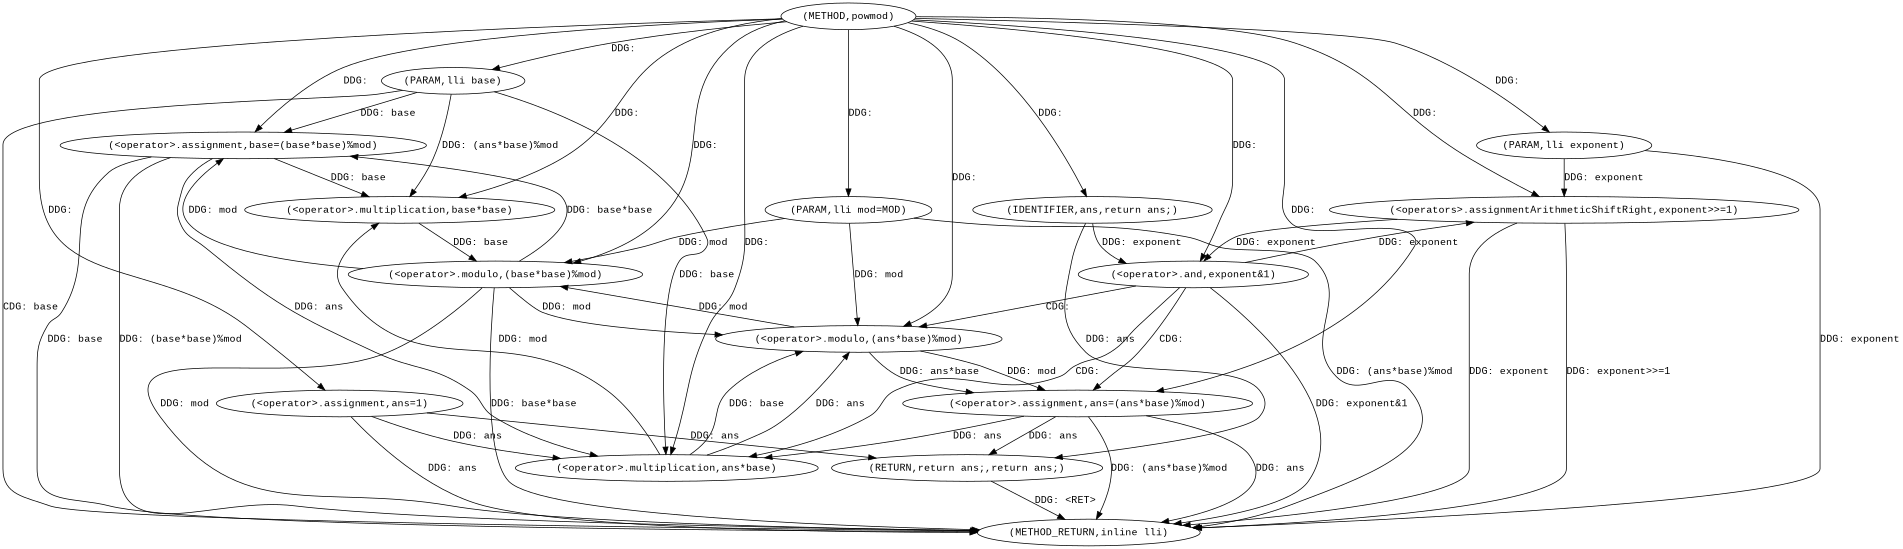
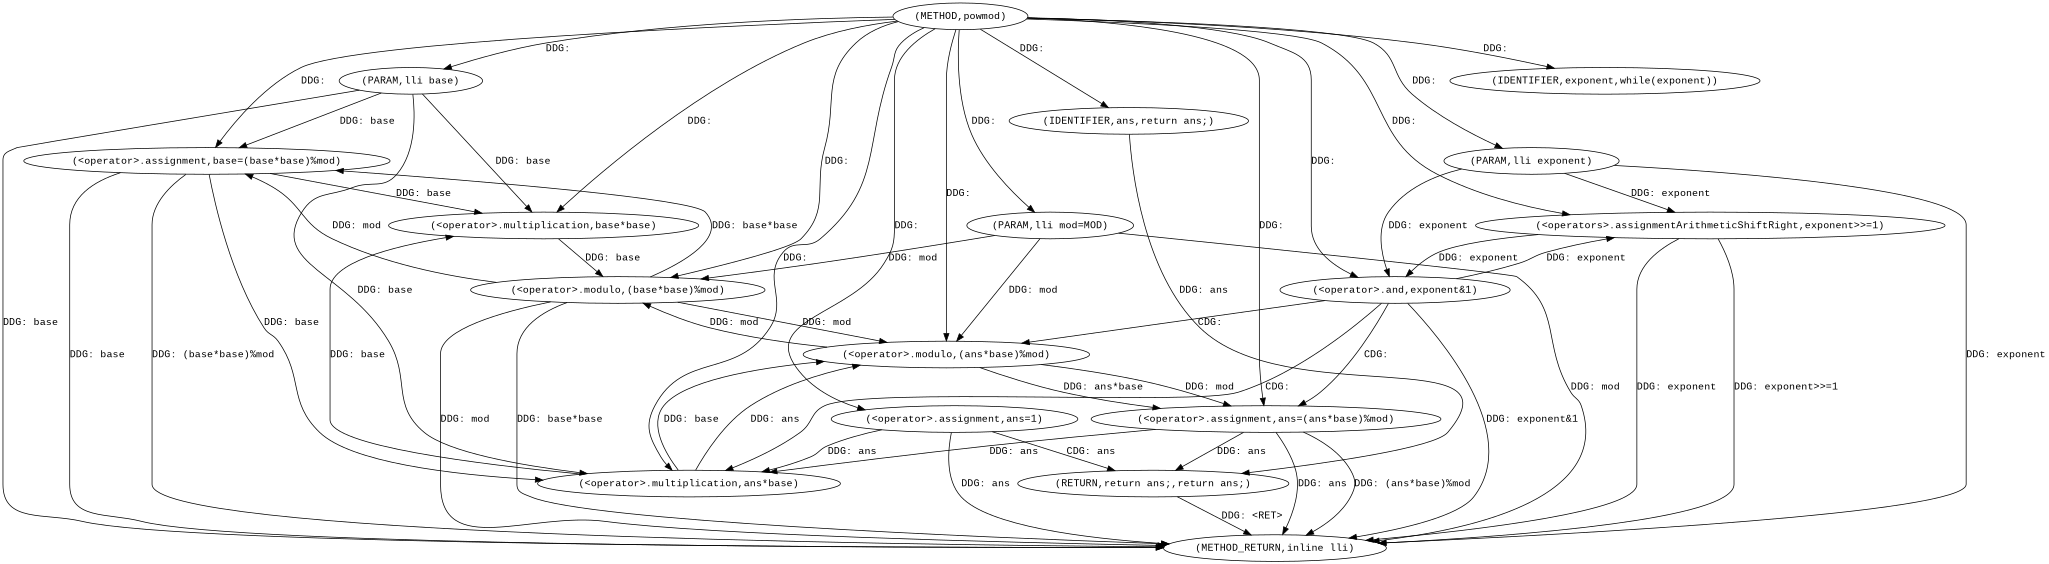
none -> (1605, 81)
(500, 145) -> (523, 161)
(1101, 246) -> (1397, 202)
(31, 307) -> (31, 322)
(319, 307) -> (292, 322)
(523, 339) -> (358, 355)
(1395, 371) -> (1596, 387)
(715, 436) -> (1091, 451)
